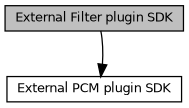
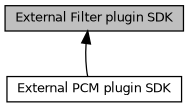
(103, 48) -> (86, 60)
